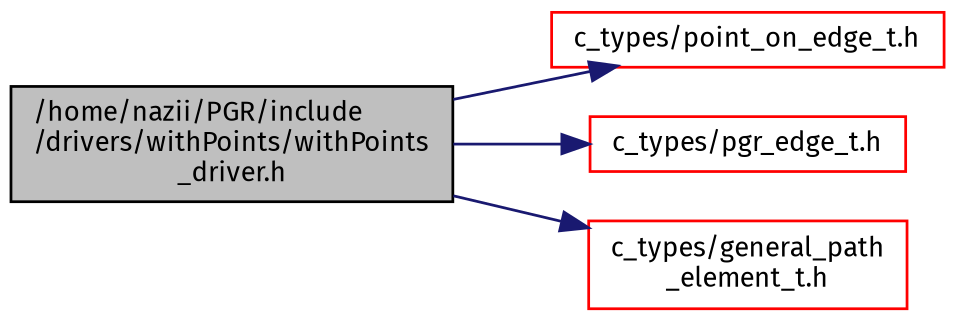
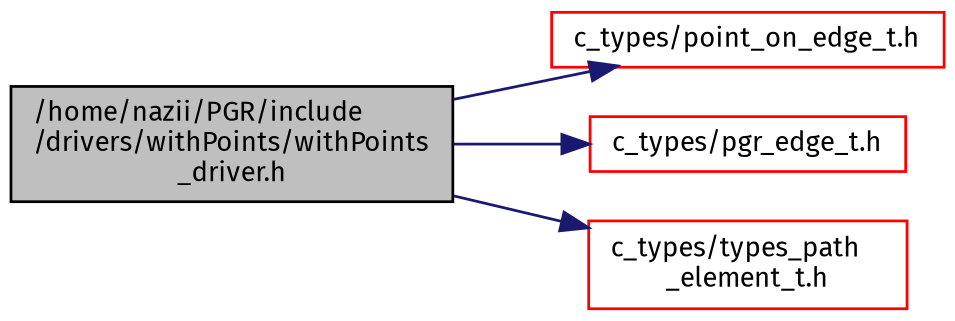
(748, 265) -> (748, 265)
